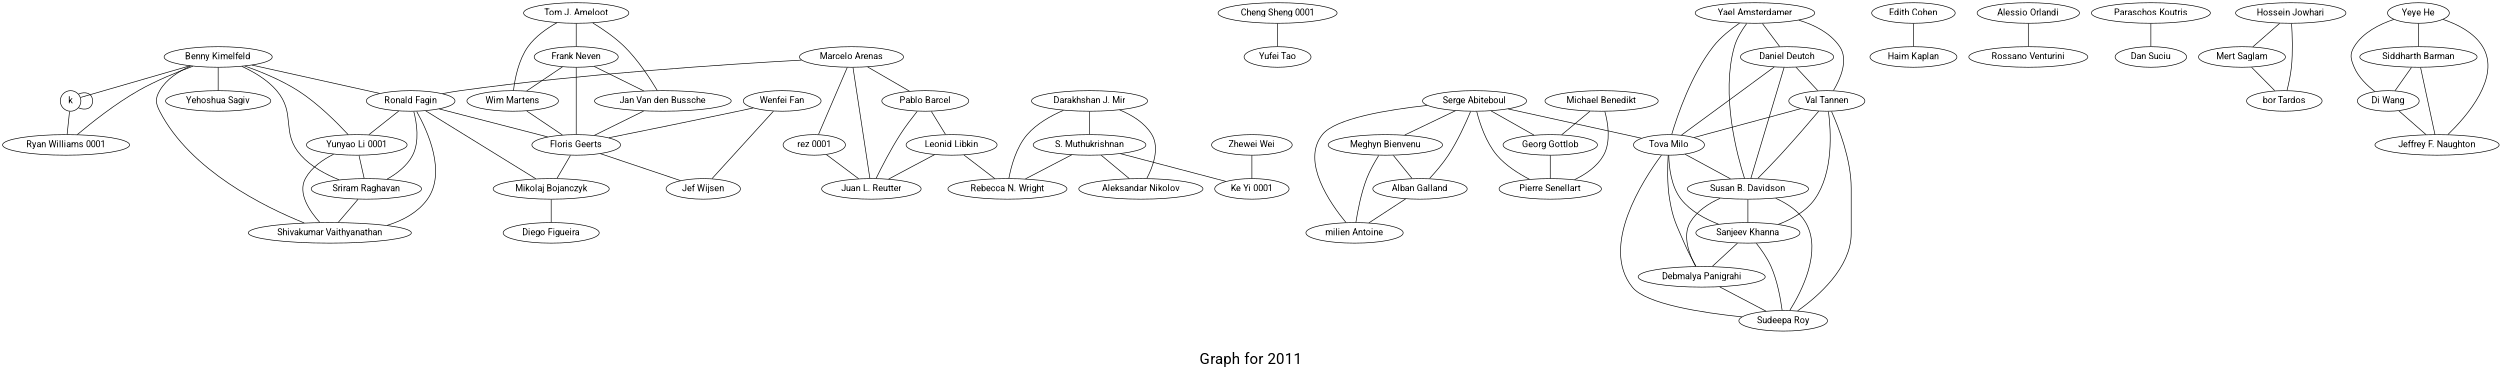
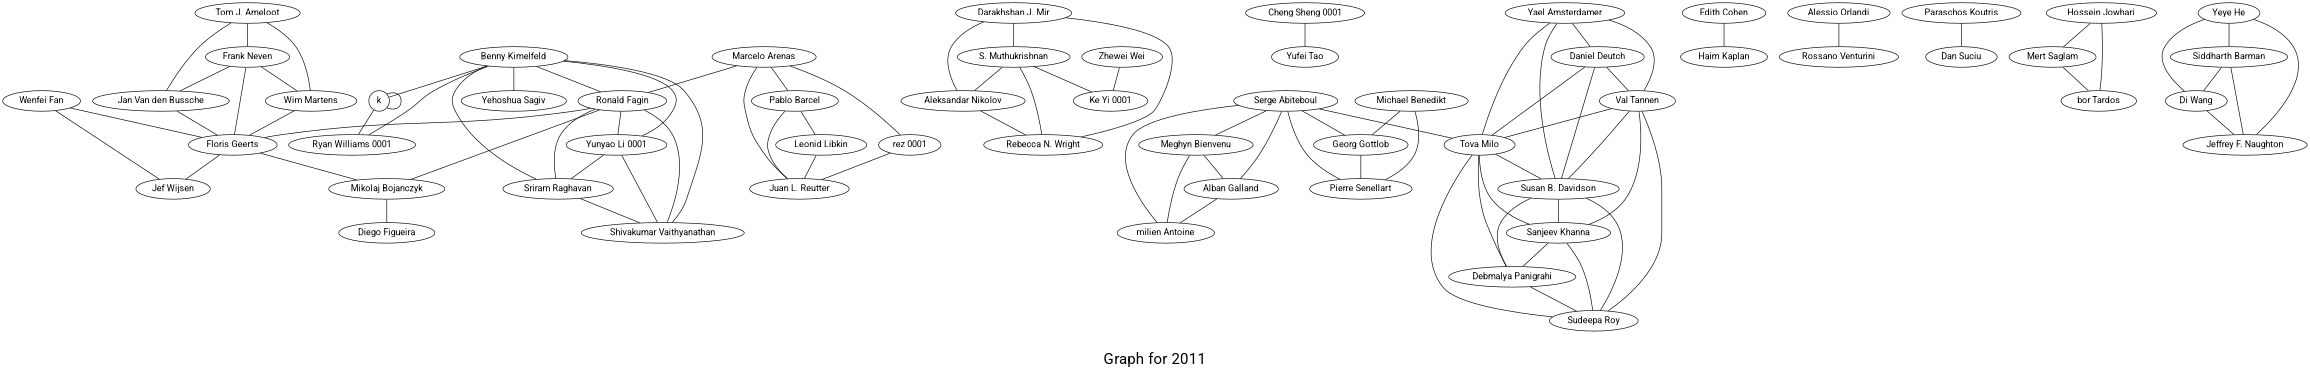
(979, 167) -> (1003, 123)
